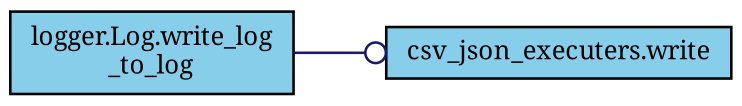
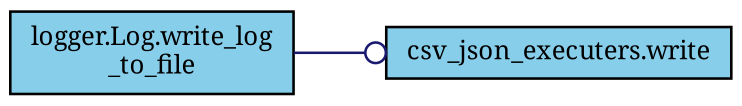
(152, 53) -> (152, 53)
